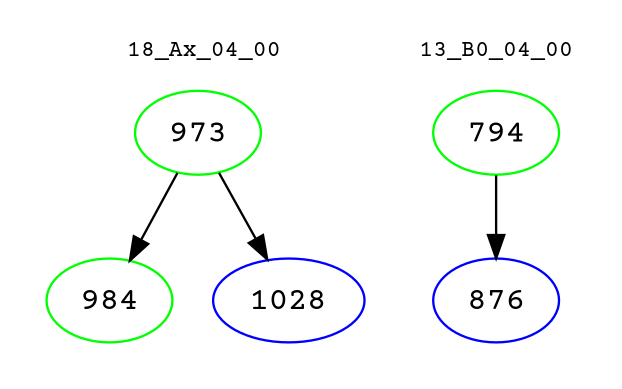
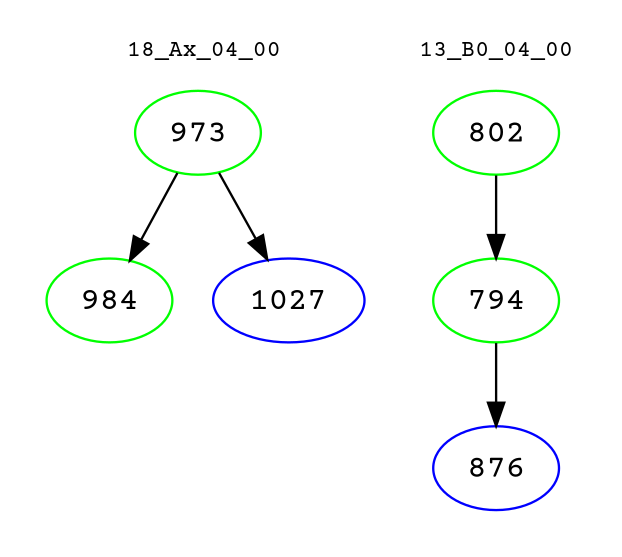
none -> (496, 133)
(289, 300) -> (289, 300)
